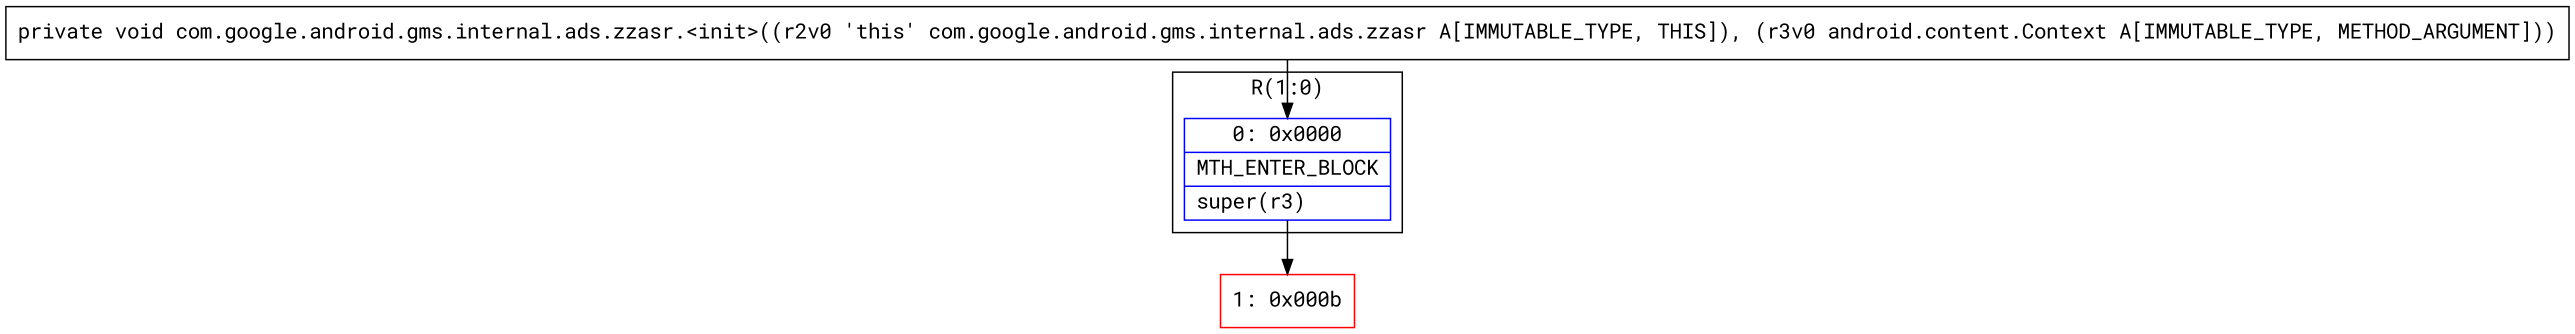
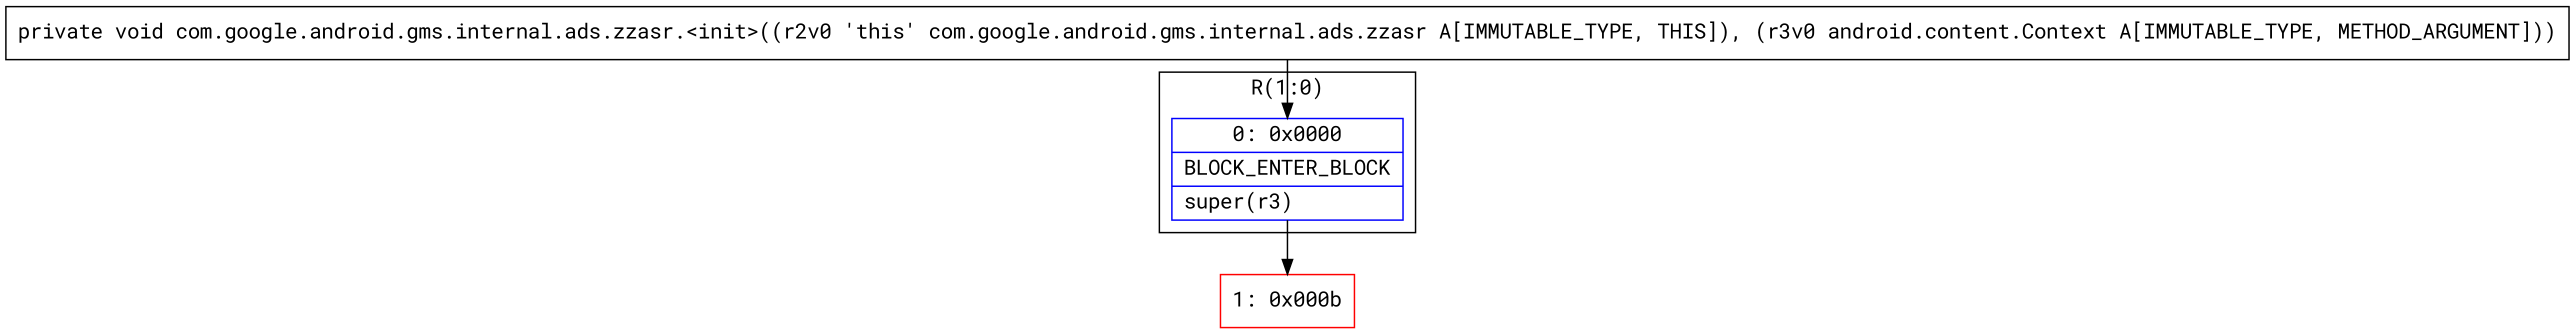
(1287, 169) -> (1287, 169)
